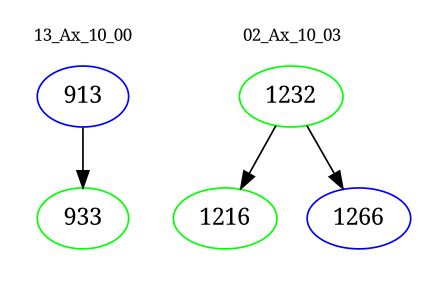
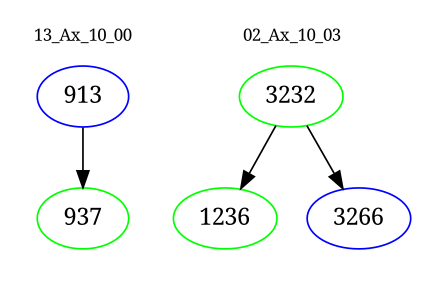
(291, 97) -> (291, 97)
(83, 218) -> (83, 218)
(225, 218) -> (225, 218)
(359, 218) -> (359, 218)
